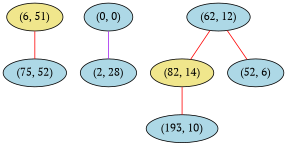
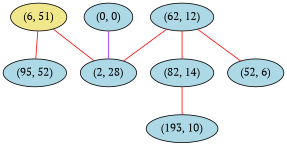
none -> (74, 45)
none -> (145, 45)
(35, 73) -> (35, 73)
(182, 73) -> (182, 73)
